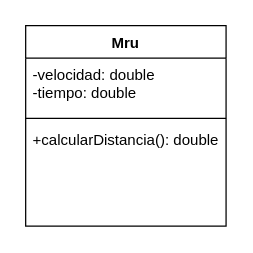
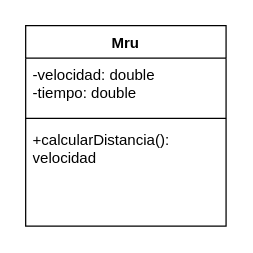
(127, 150) -> (127, 150)
